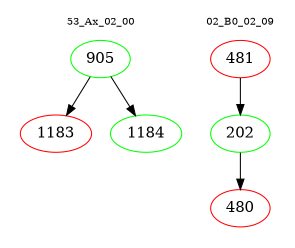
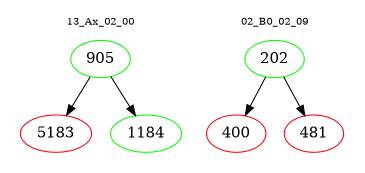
(101, 22) -> (101, 22)
(240, 91) -> (292, 92)
(56, 134) -> (56, 134)
(240, 208) -> (236, 134)
